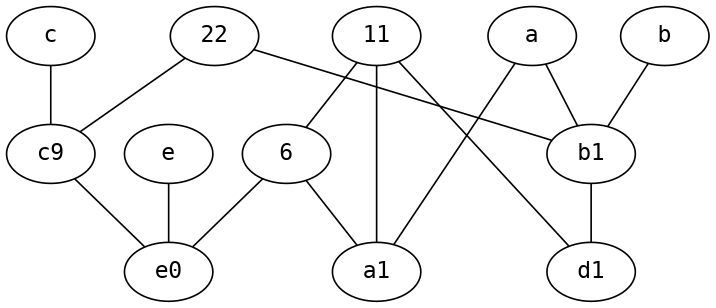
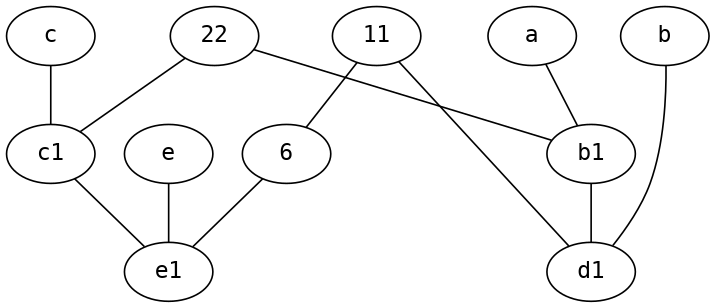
(628, 95) -> (657, 161)
(51, 154) -> (51, 154)
(169, 272) -> (169, 272)
(377, 272) -> none
